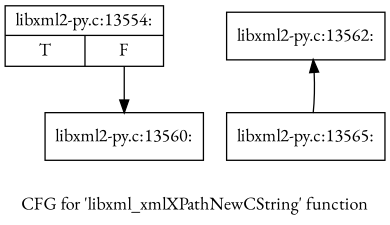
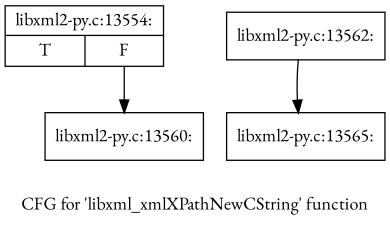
(314, 93) -> (297, 80)
